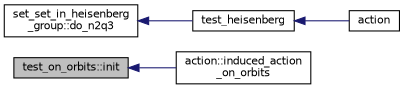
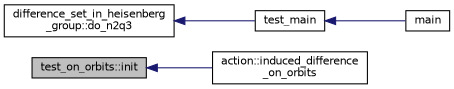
(71, 21) -> (89, 21)
(244, 21) -> (290, 21)
(374, 21) -> (428, 21)
(244, 68) -> (290, 68)
